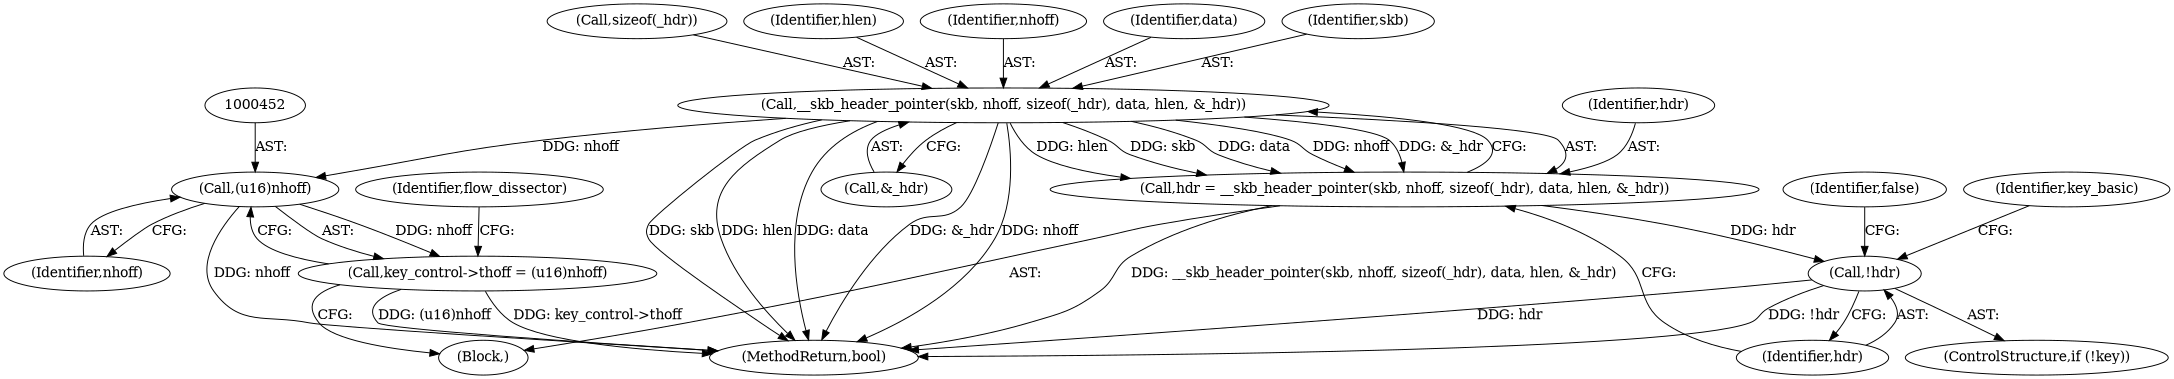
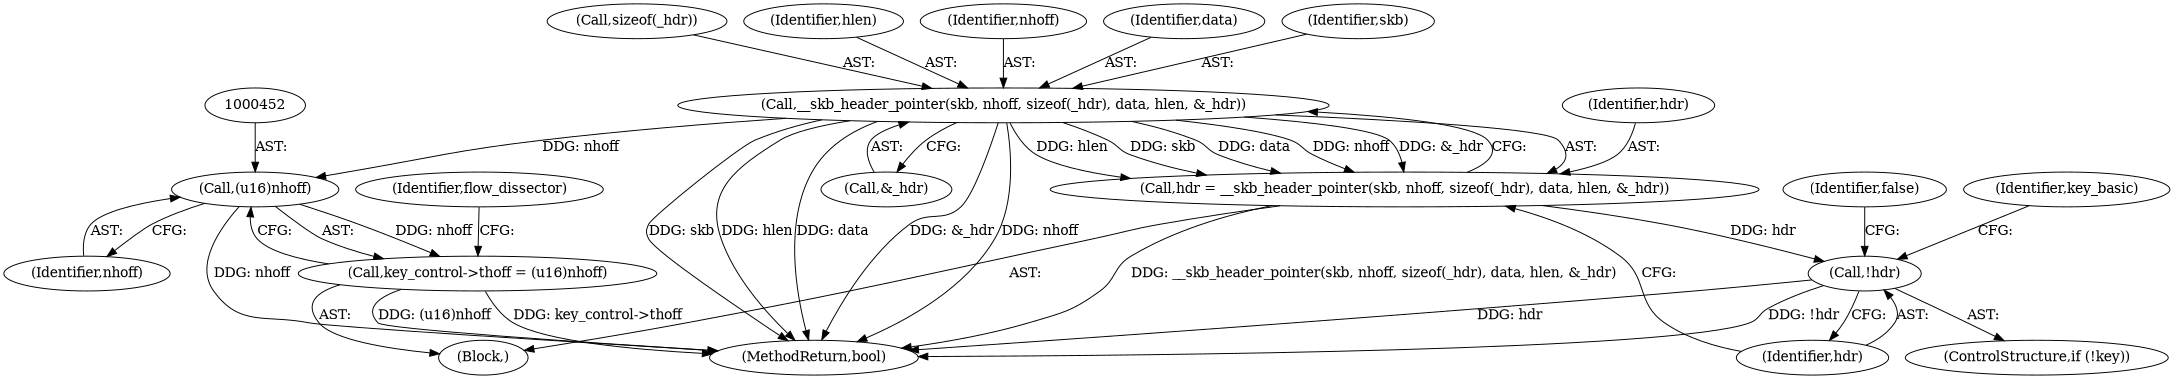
(337, 316) -> (337, 316)
